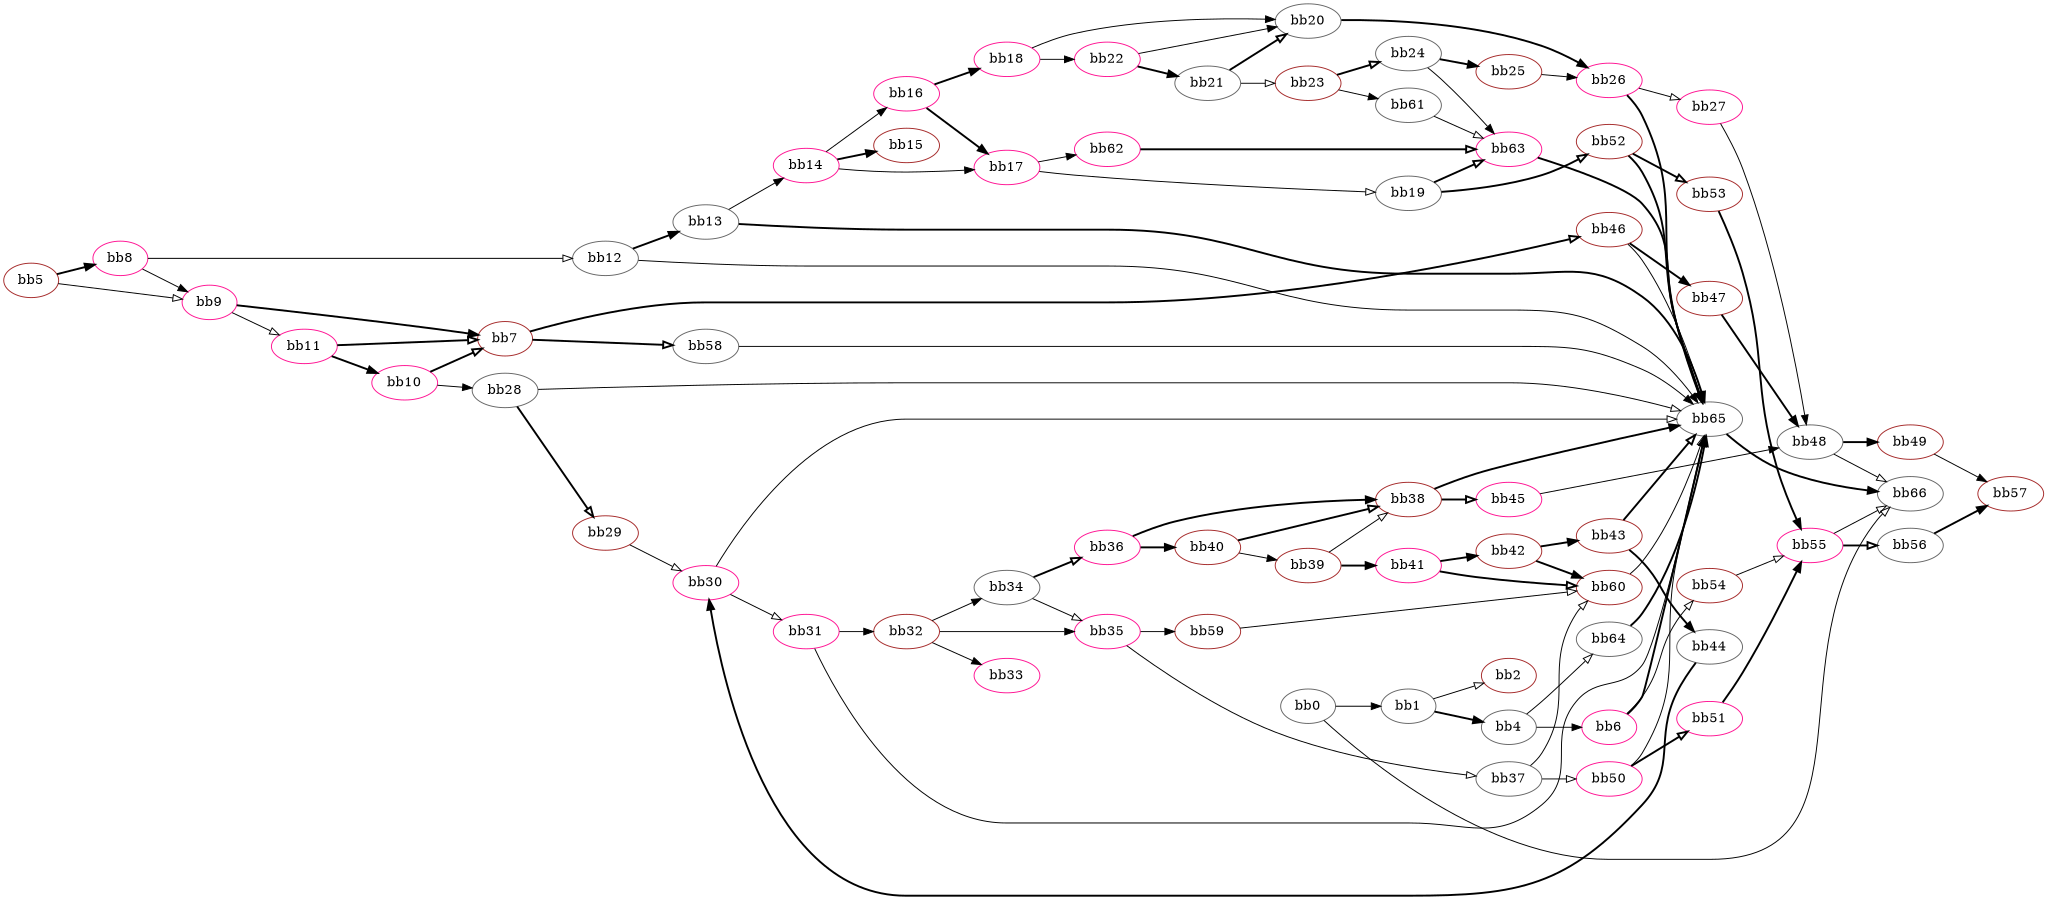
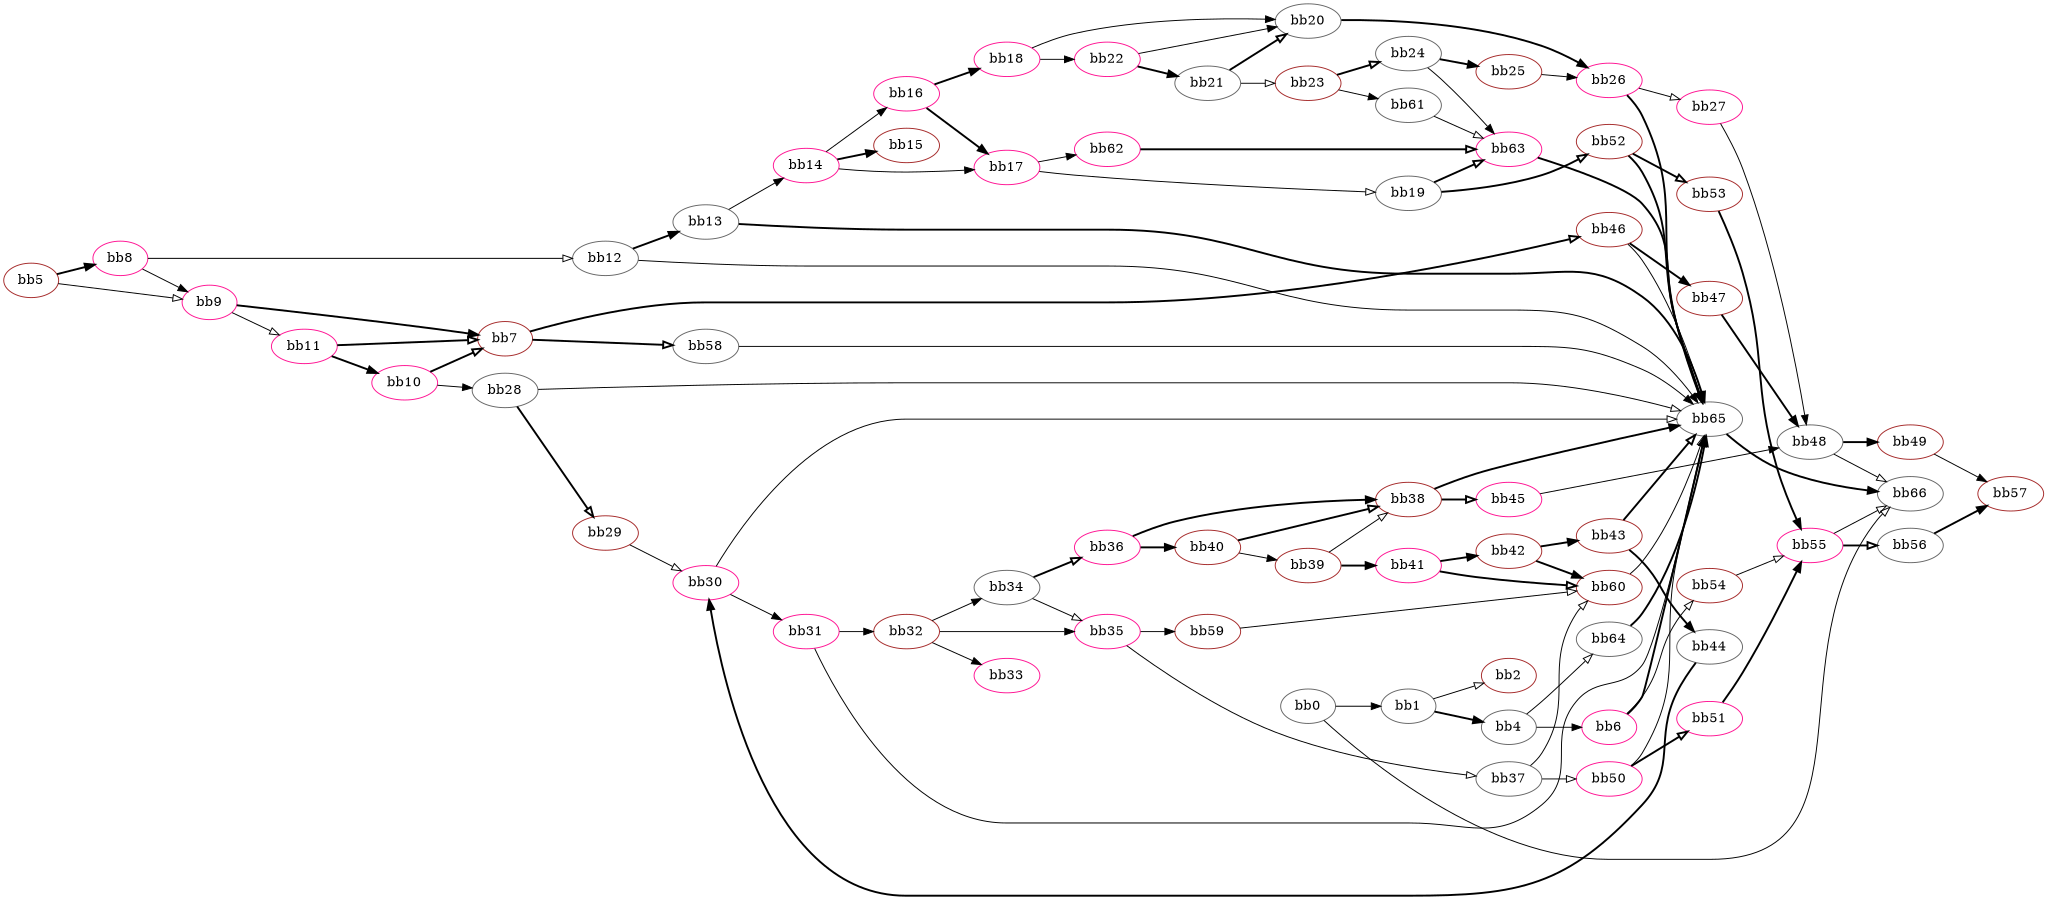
(752, 605) -> (752, 605)
